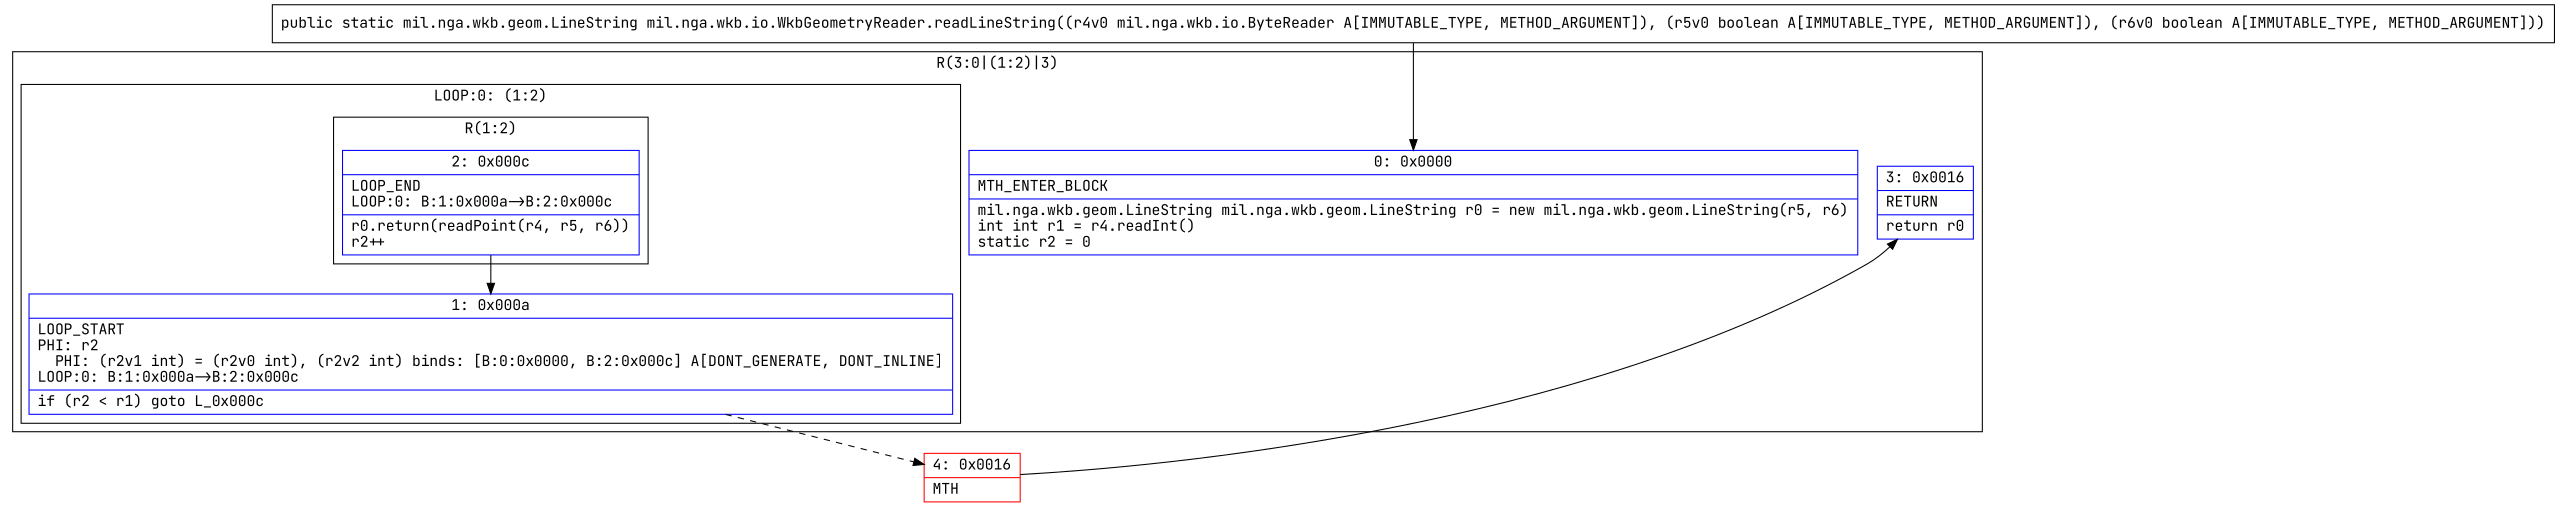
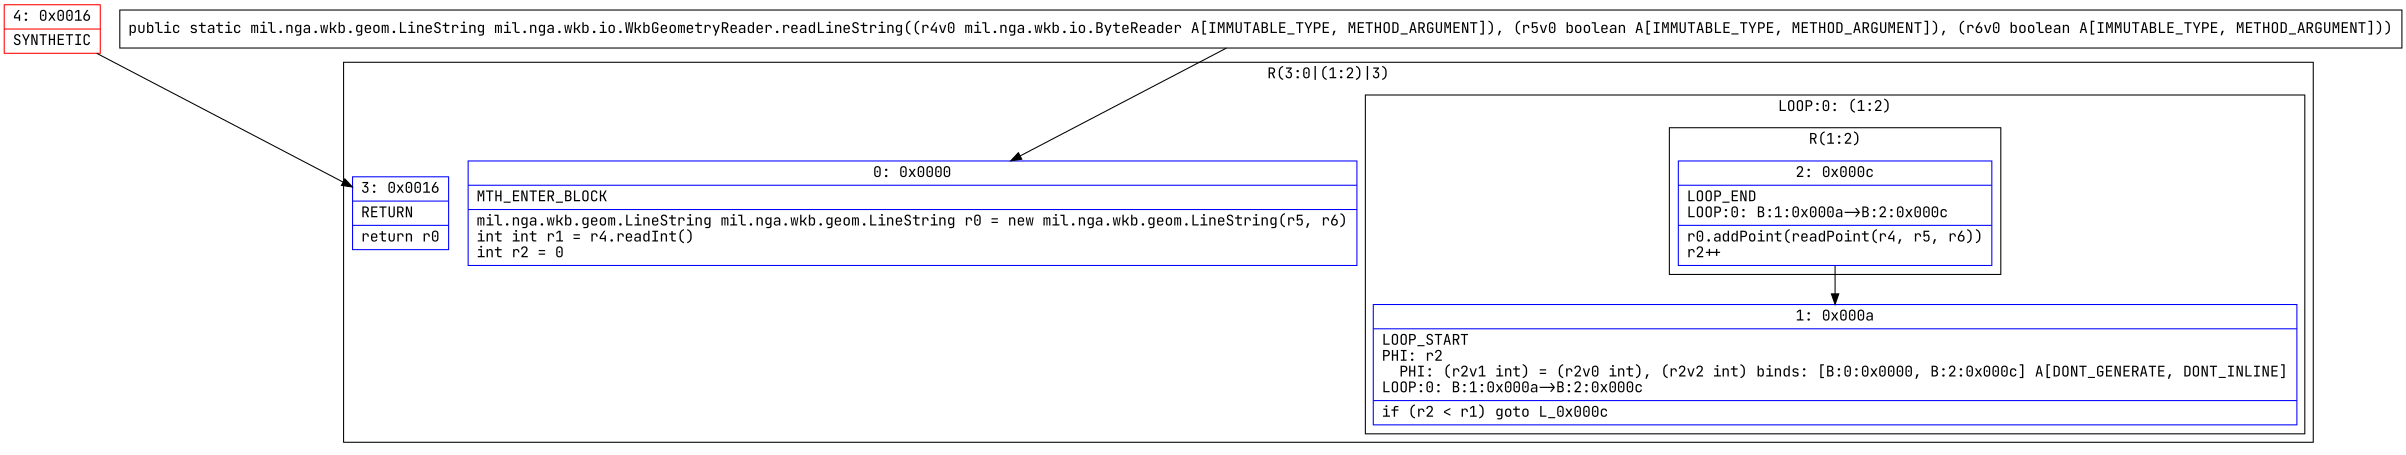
(491, 226) -> (1835, 237)
(1034, 242) -> (520, 253)
(820, 438) -> none
(946, 489) -> (52, 41)
